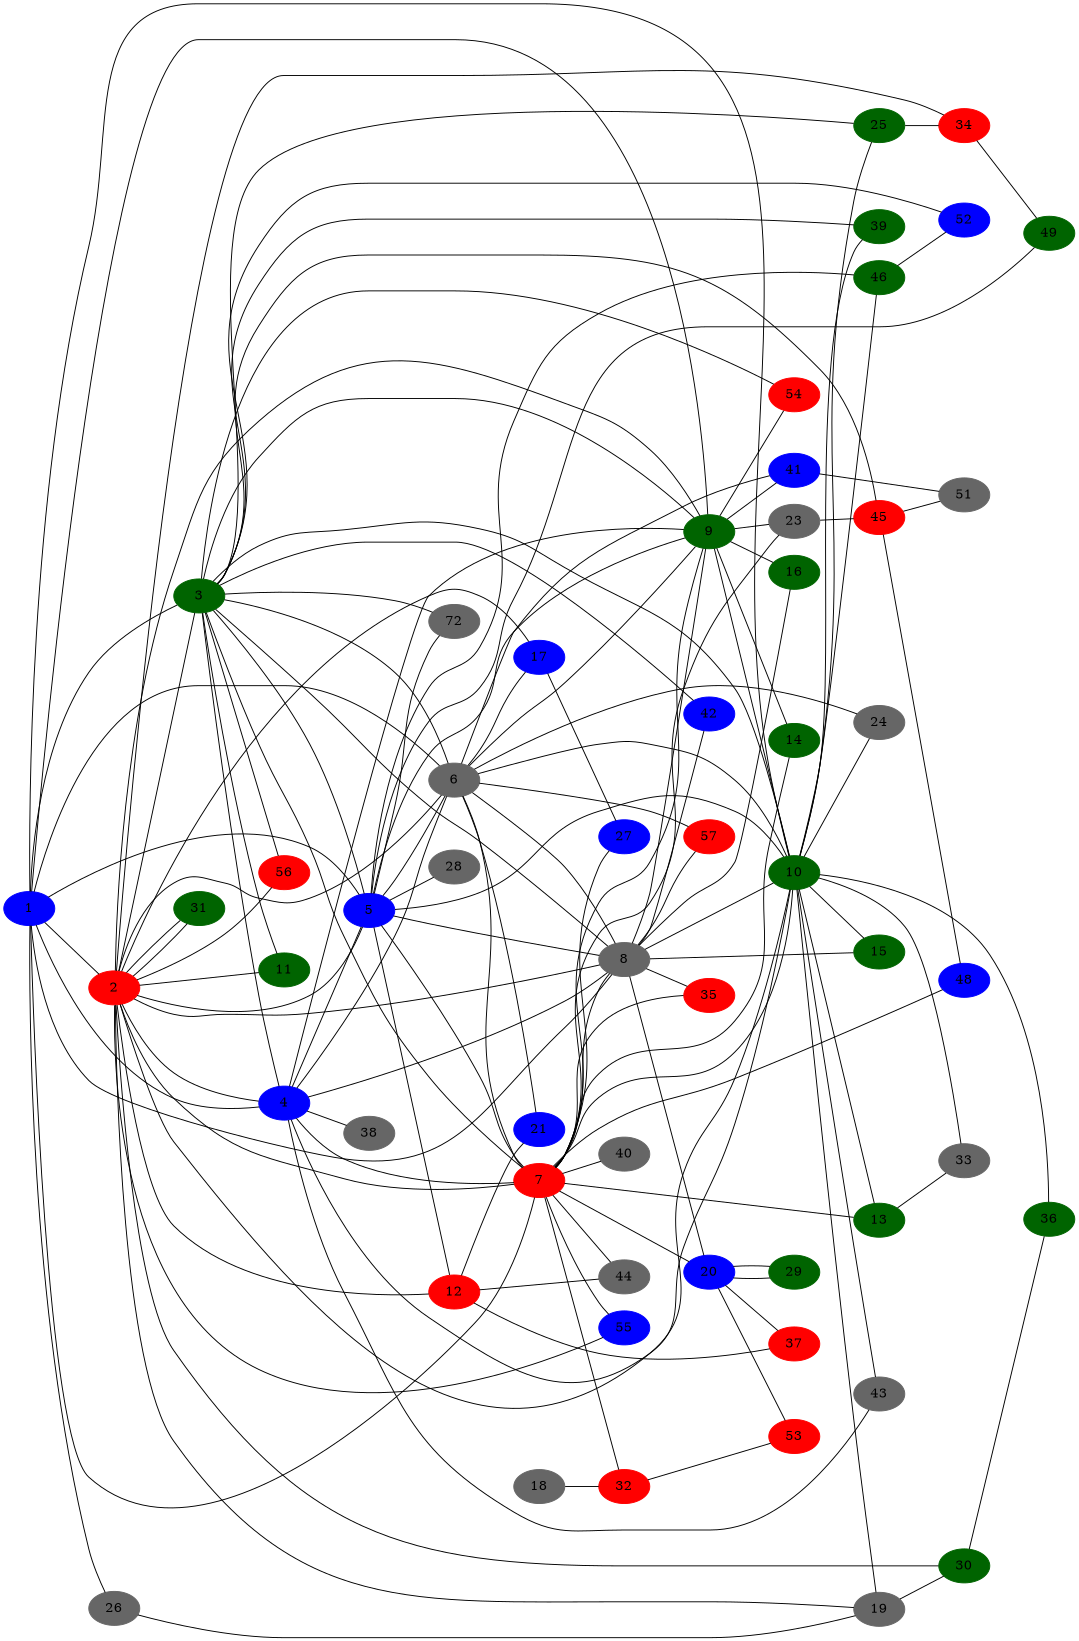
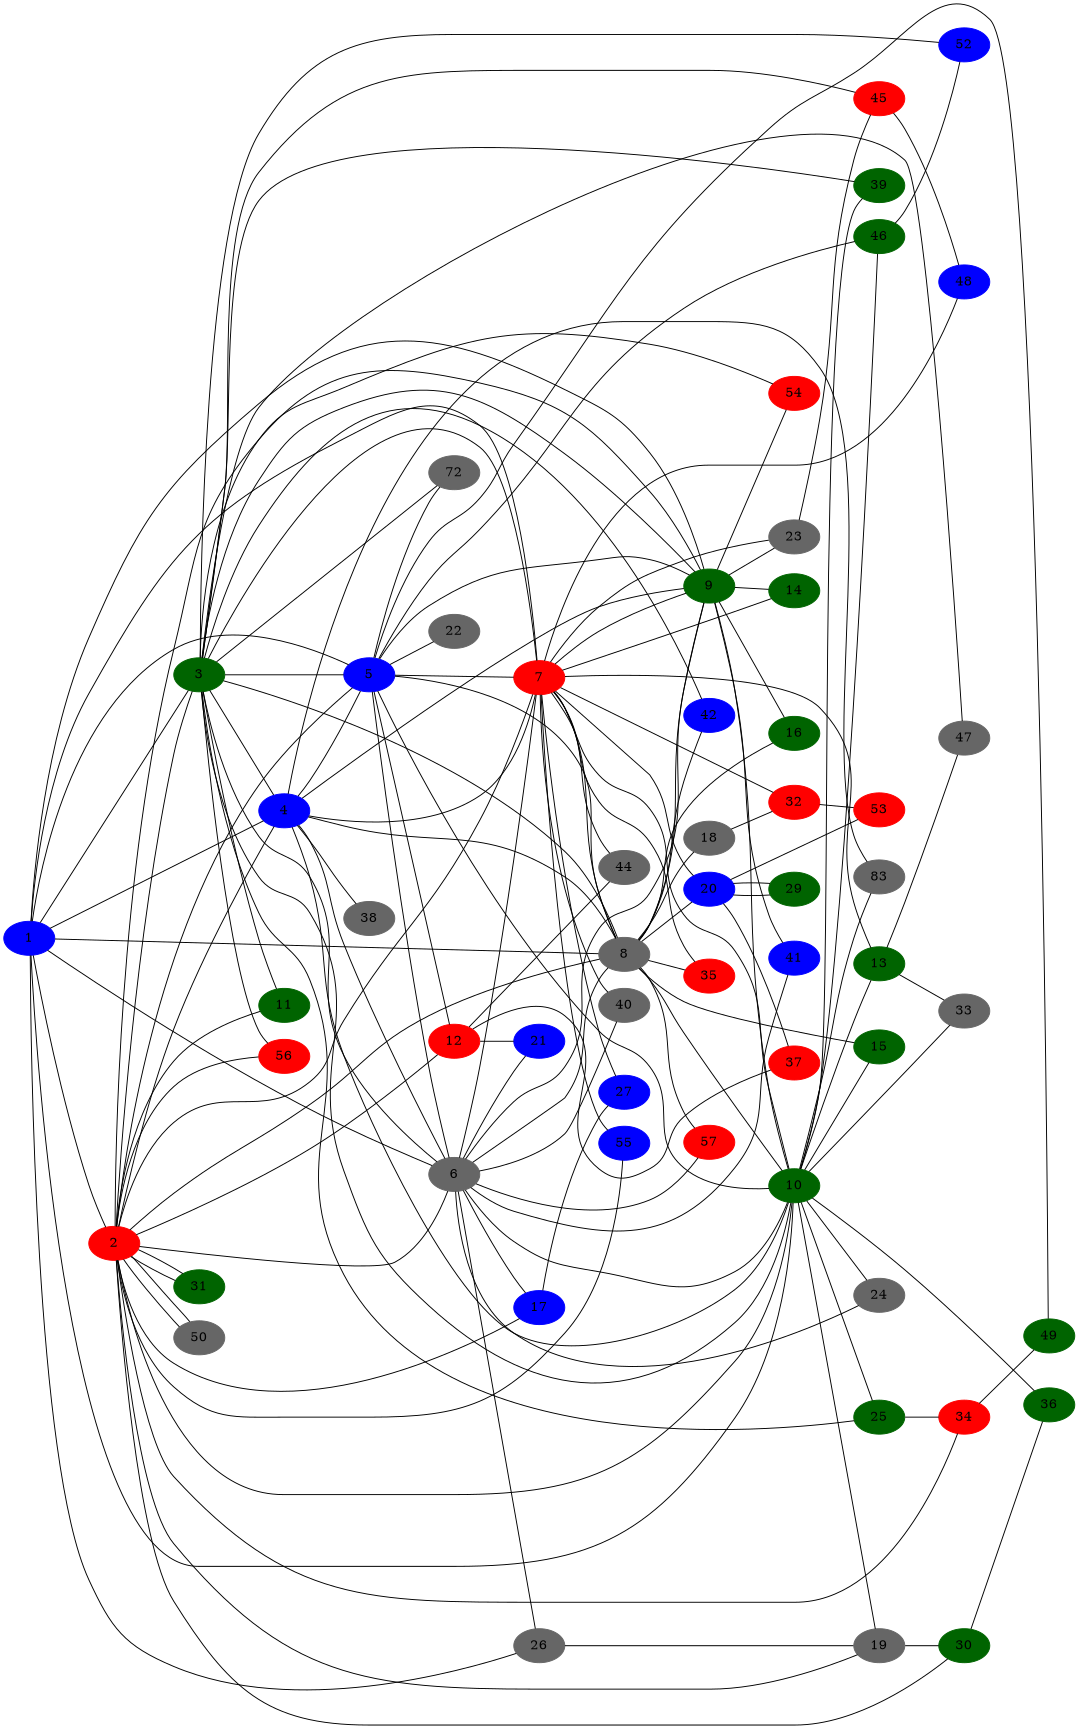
(964, 495) -> none
none -> (964, 738)
(454, 867) -> (454, 631)
none -> (675, 877)
none -> (573, 1121)
none -> (199, 1338)
(879, 1394) -> (879, 877)
none -> (497, 1410)
